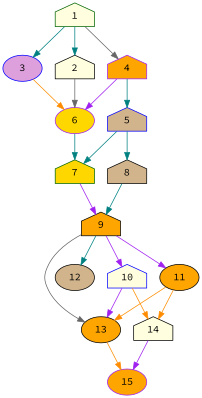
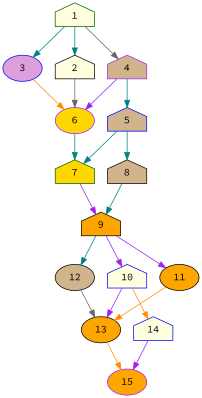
(127, 68) -> (127, 68)
(45, 276) -> (86, 300)
(168, 301) -> none
(153, 330) -> (153, 330)
